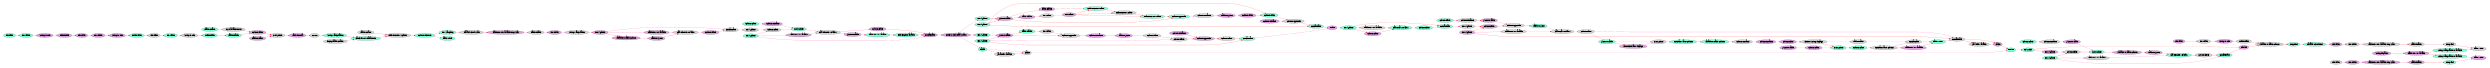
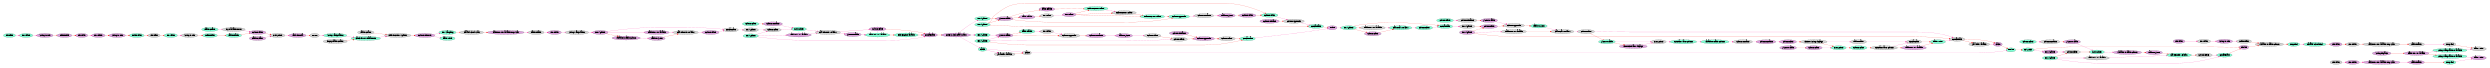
(425, 35) -> (425, 35)
